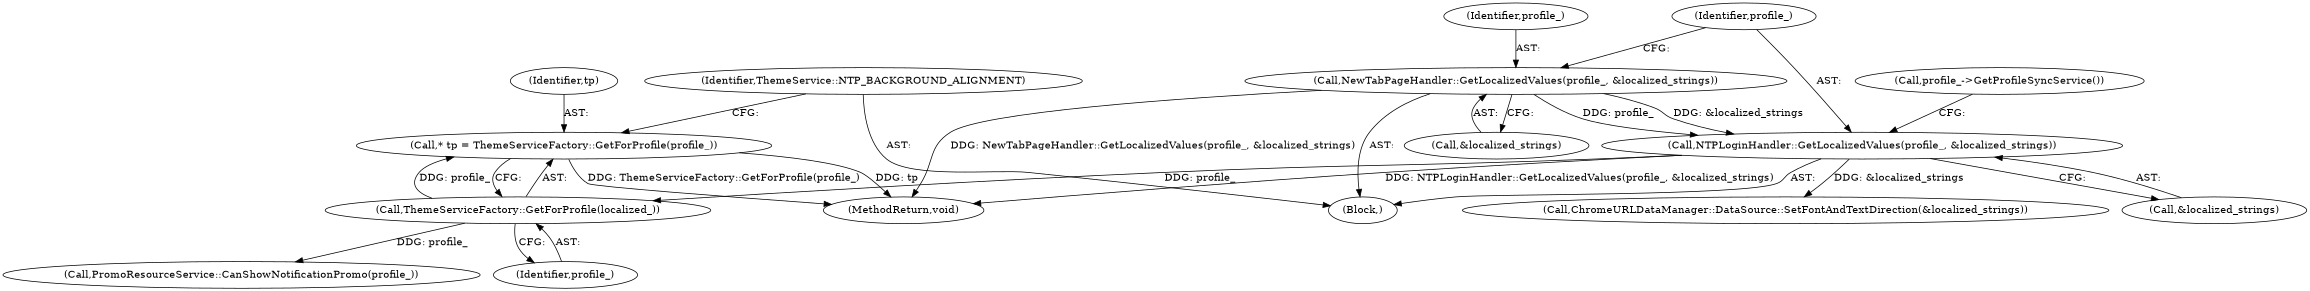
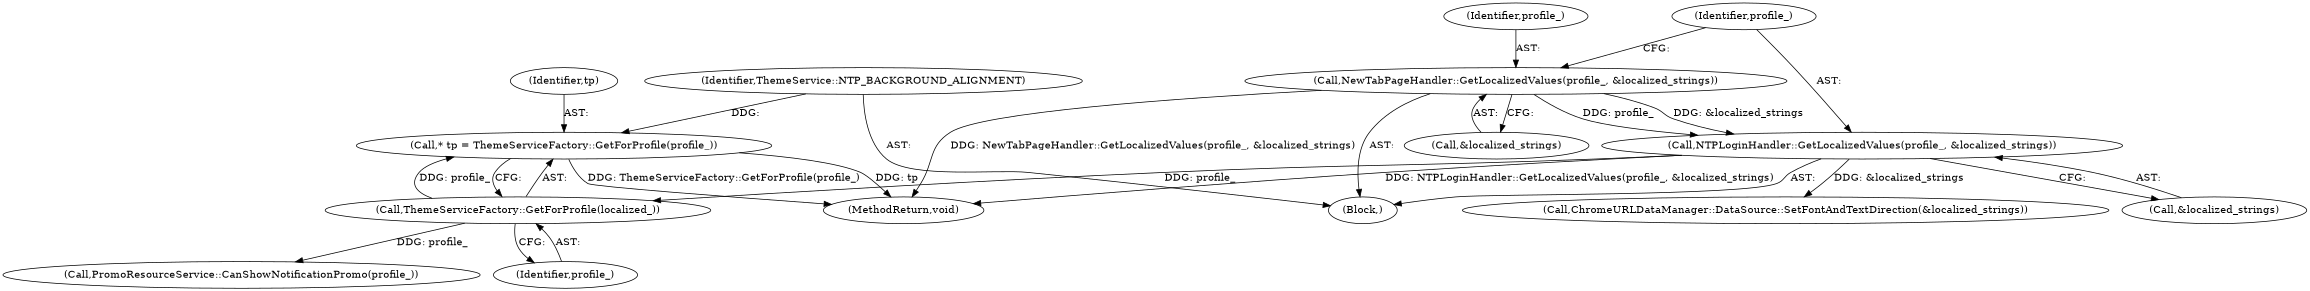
(2000, 81) -> none
(747, 113) -> (747, 113)
